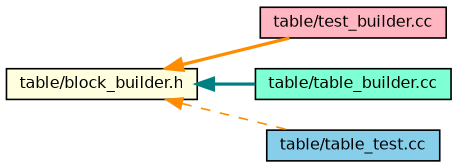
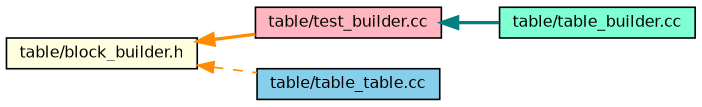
(234, 84) -> (479, 23)
(353, 146) -> (348, 84)
